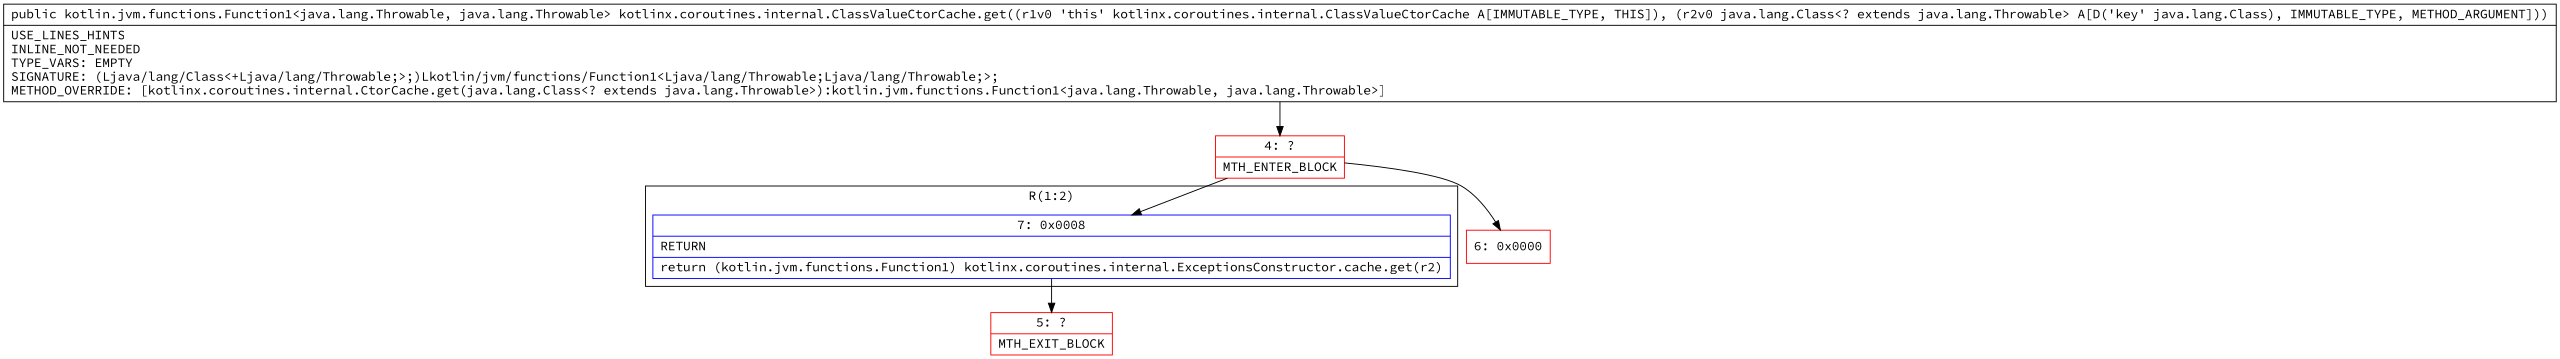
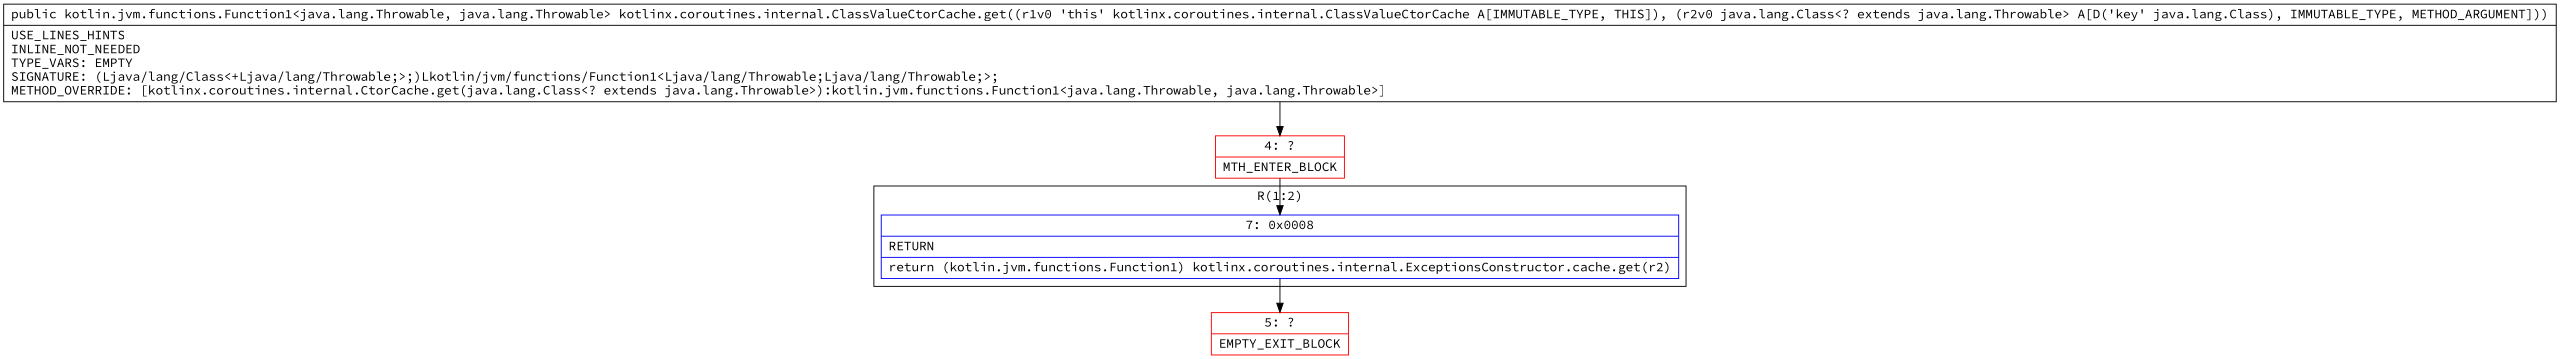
(1508, 247) -> none
(1052, 344) -> (1280, 344)
